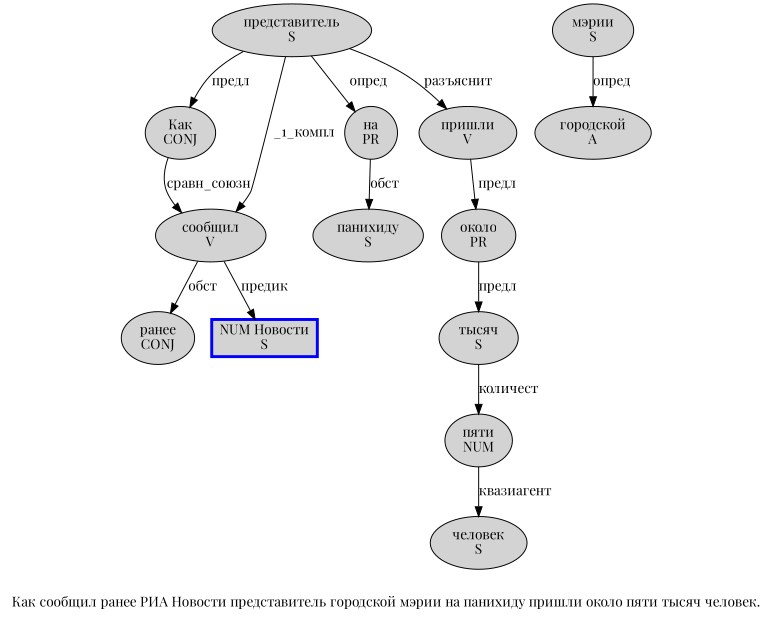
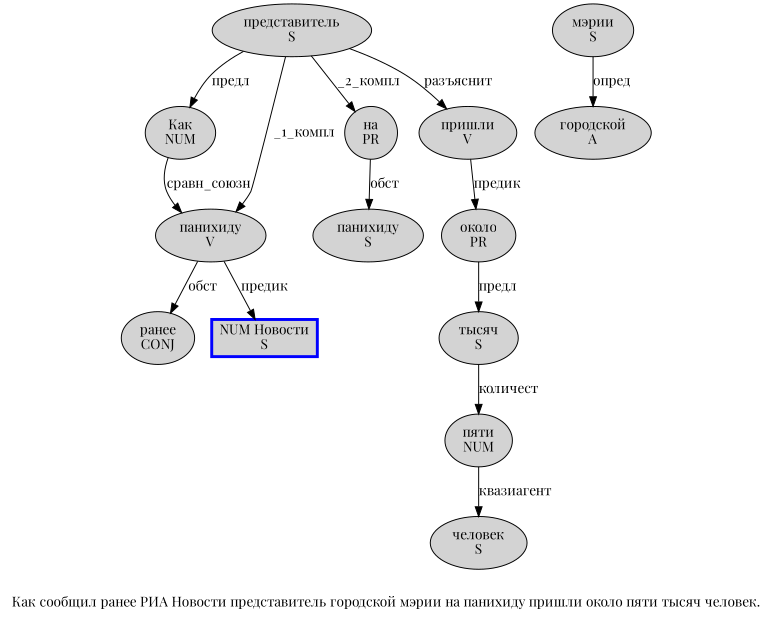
(369, 82) -> (369, 82)
(180, 133) -> (180, 133)
(498, 184) -> (498, 184)
(211, 236) -> (211, 236)
